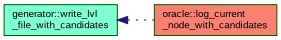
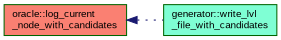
(141, 20) -> (150, 20)
